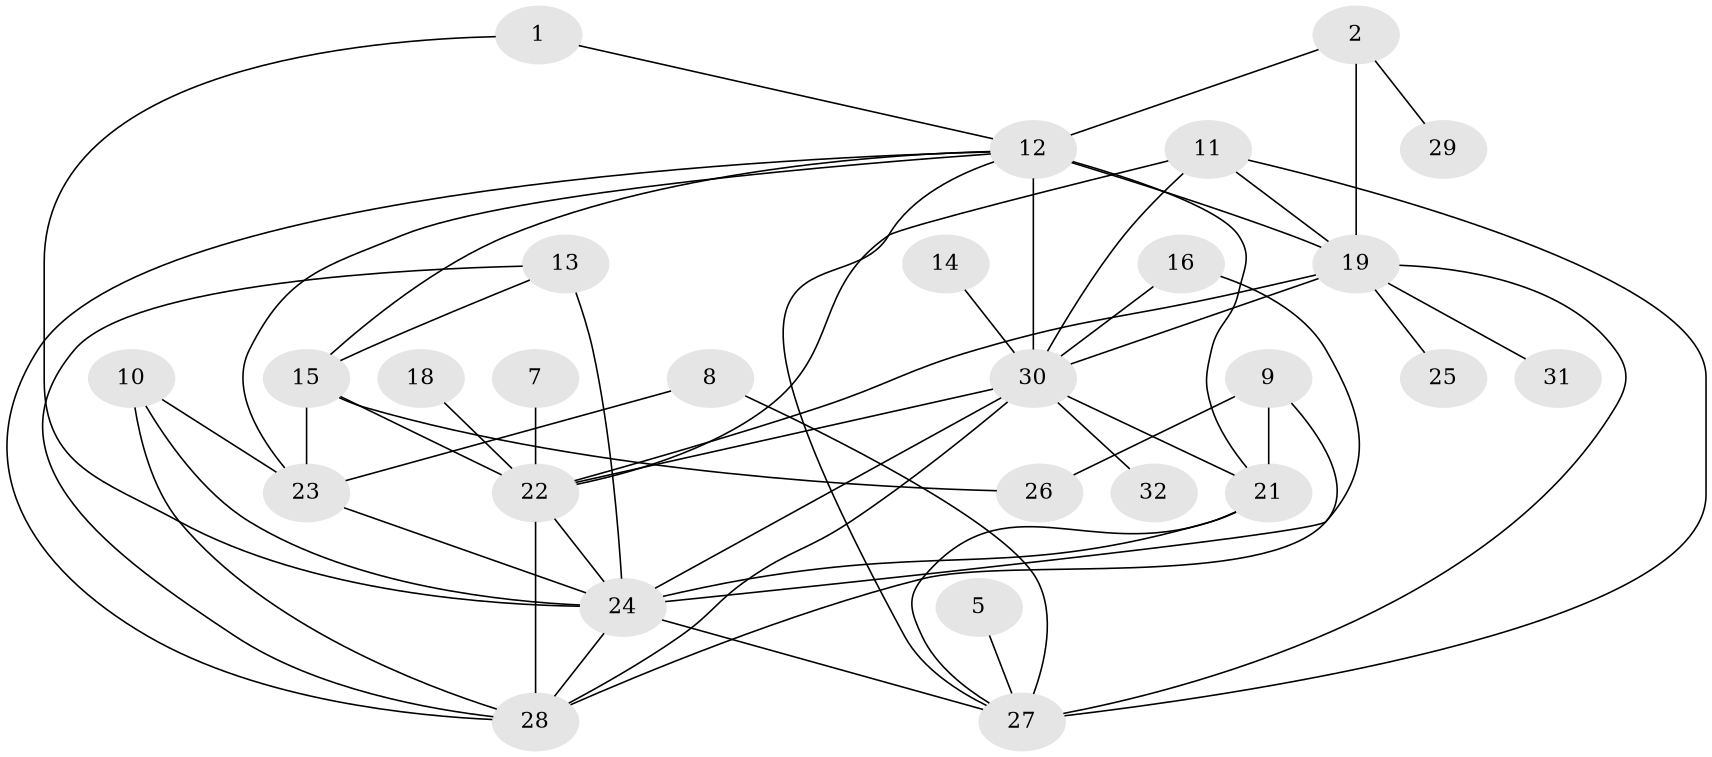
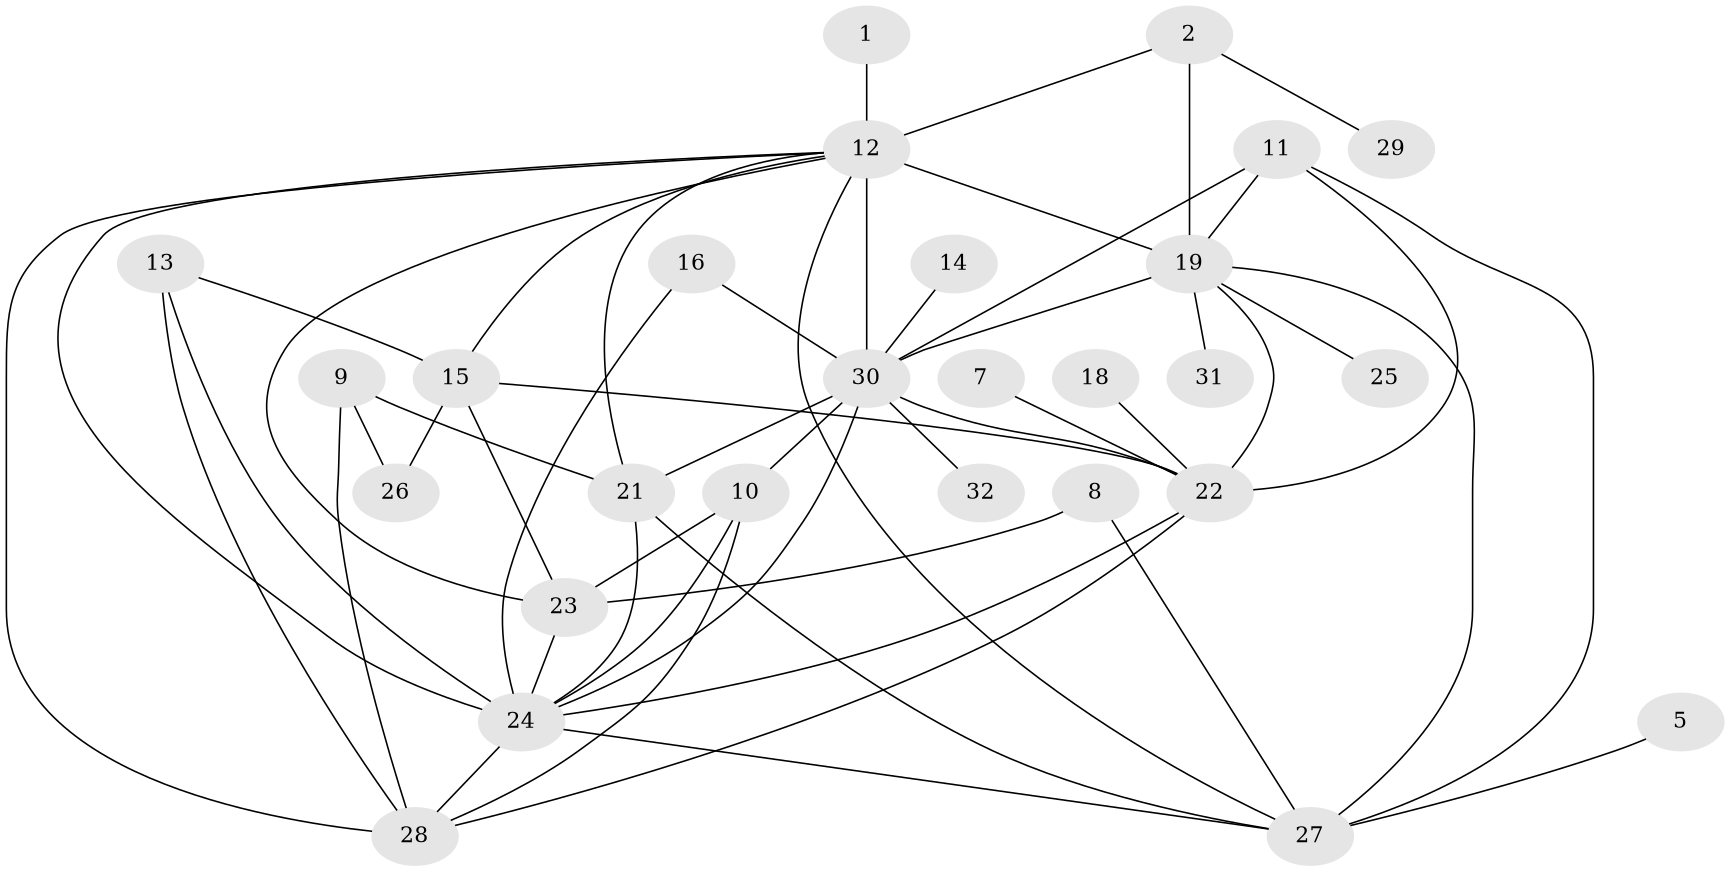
(44, 324) -> (116, 229)
(790, 555) -> (806, 436)
